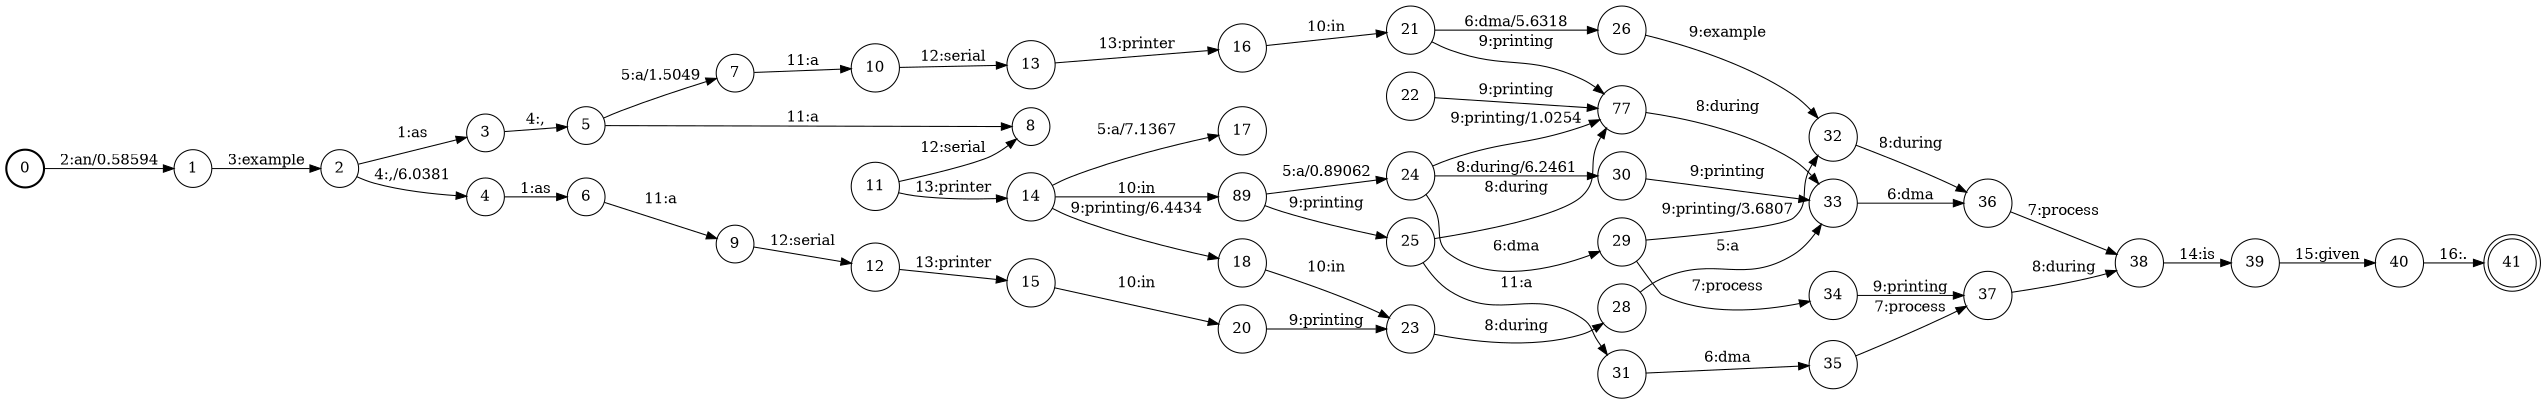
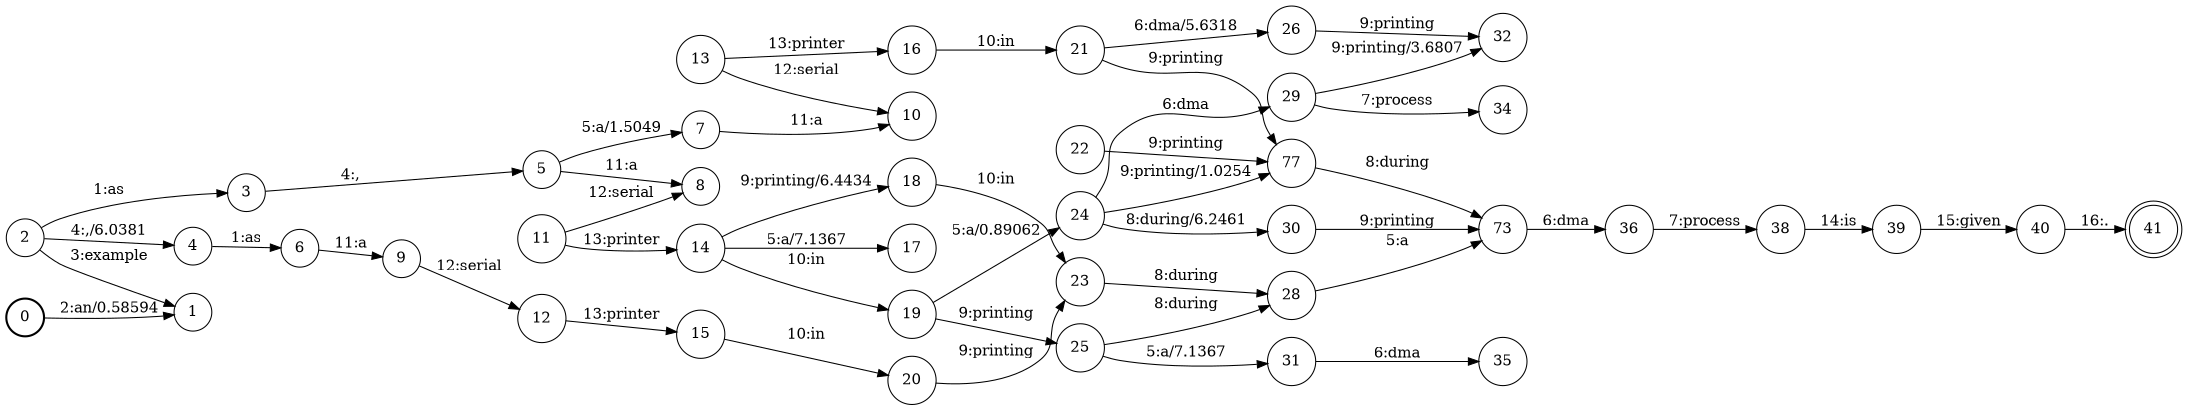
(1728, 33) -> (1397, 24)
(948, 66) -> (799, 95)
(1907, 165) -> none
(261, 169) -> (100, 280)
(1242, 197) -> (912, 314)
(1833, 203) -> (1503, 229)
(1541, 215) -> (1183, 330)
(1516, 283) -> (1186, 353)
(1988, 295) -> none
